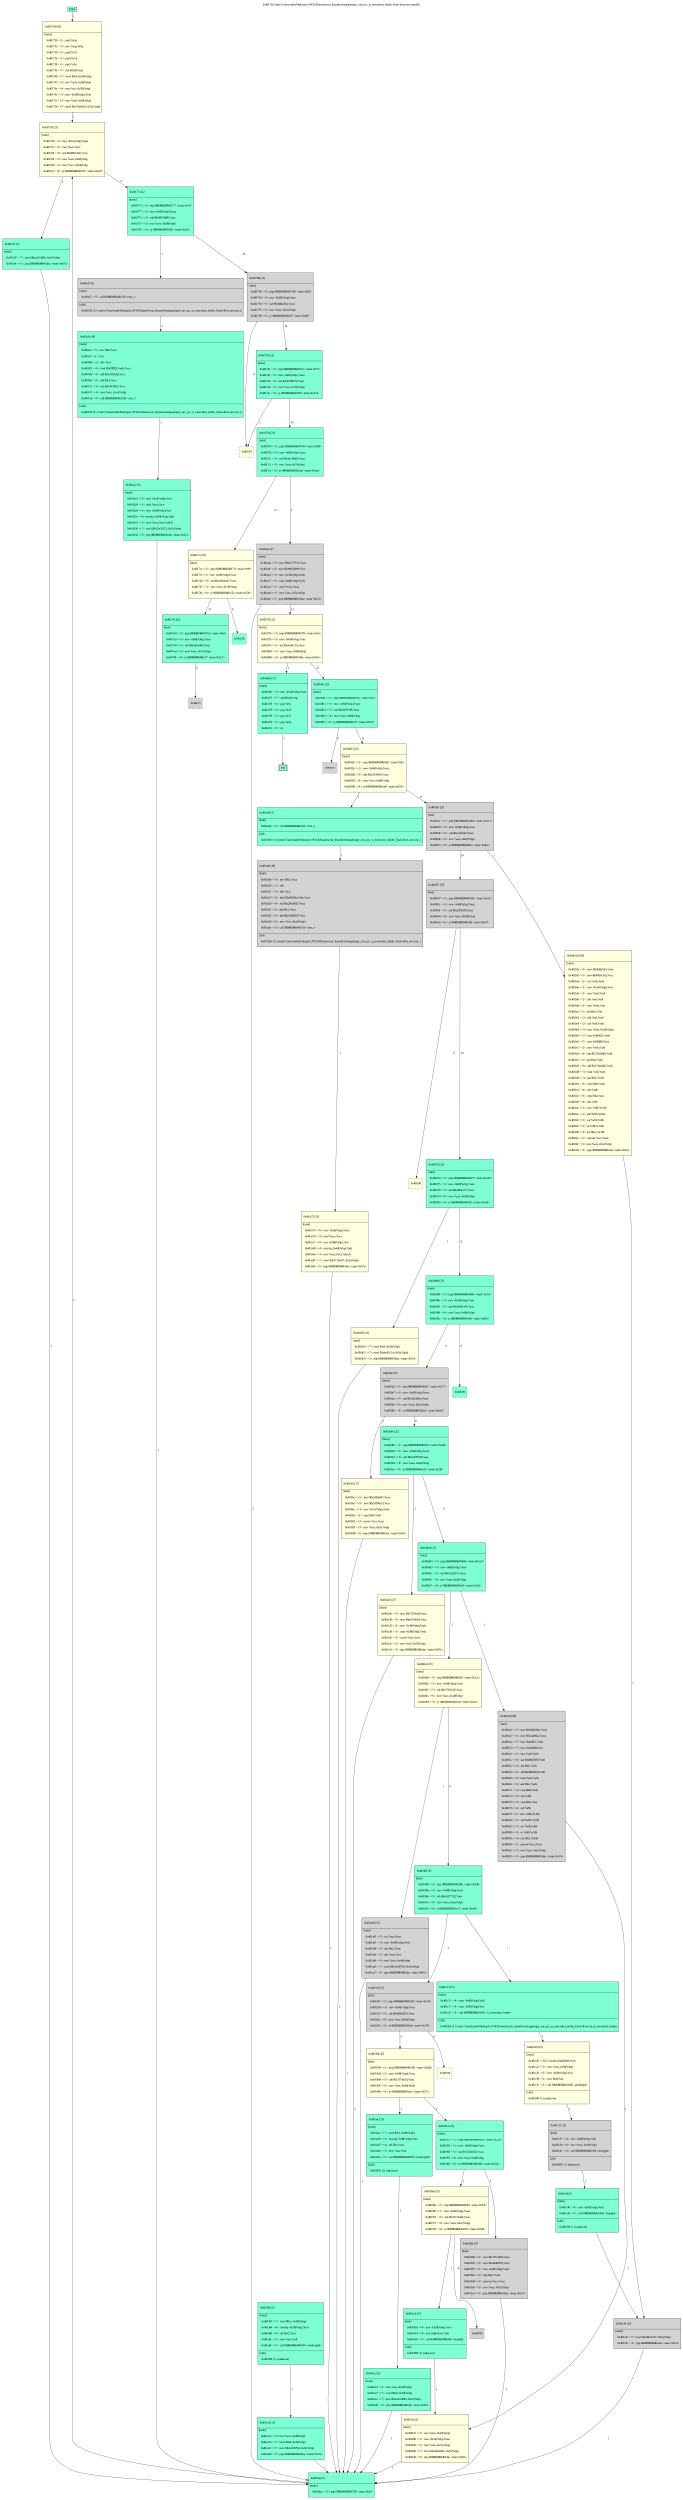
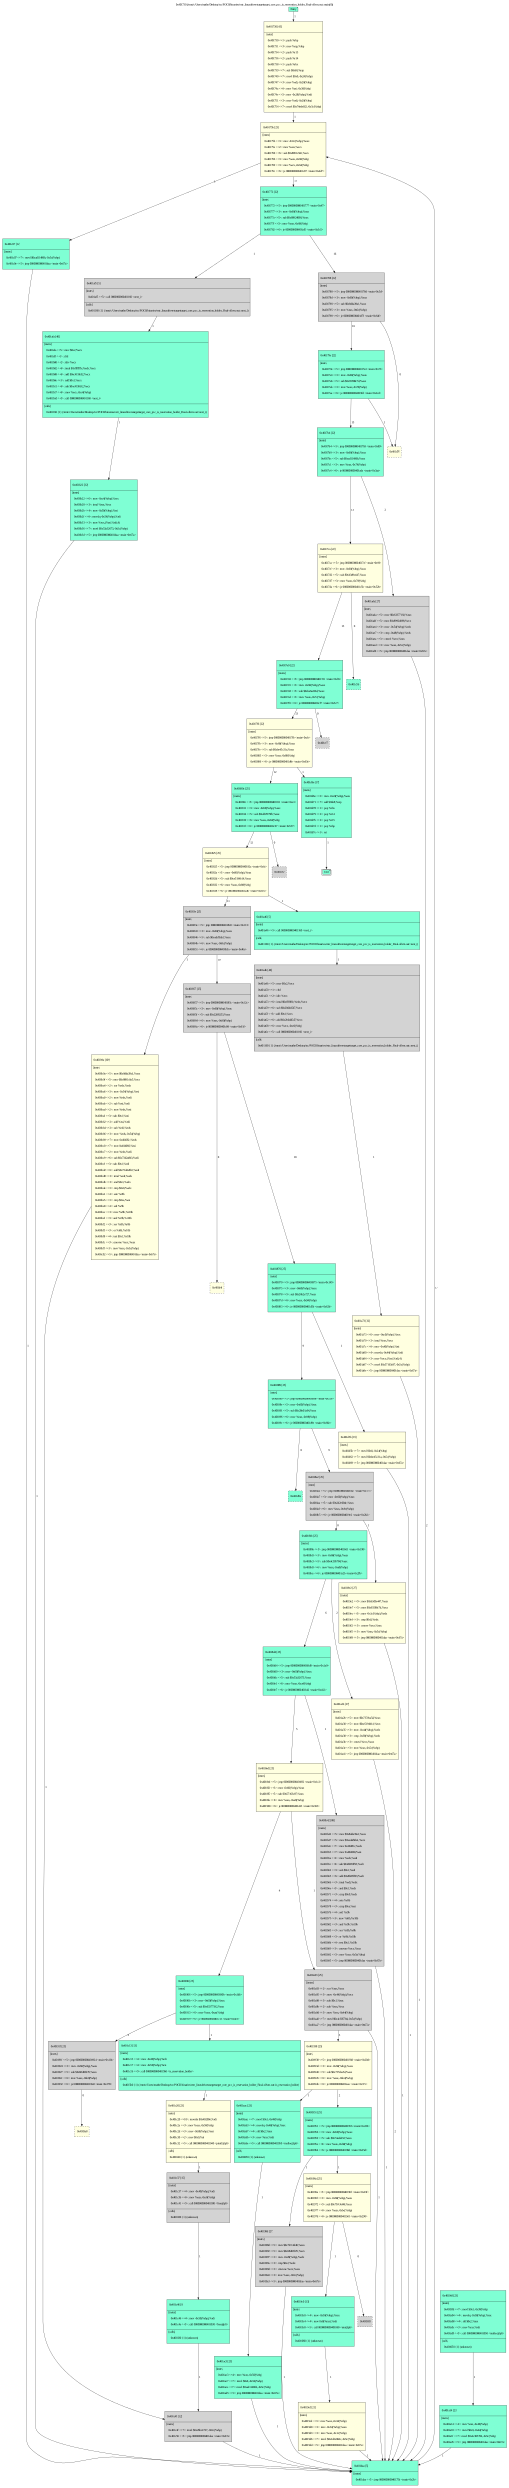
(290, 609) -> (295, 713)
(400, 2039) -> (338, 2035)
(624, 2152) -> (385, 2212)
